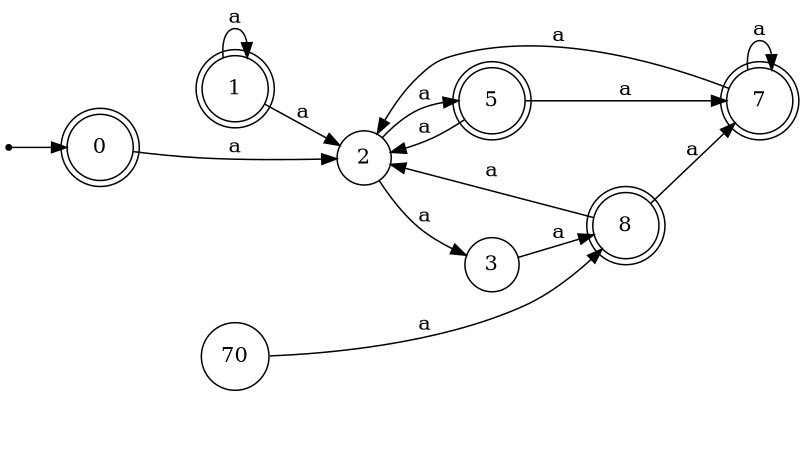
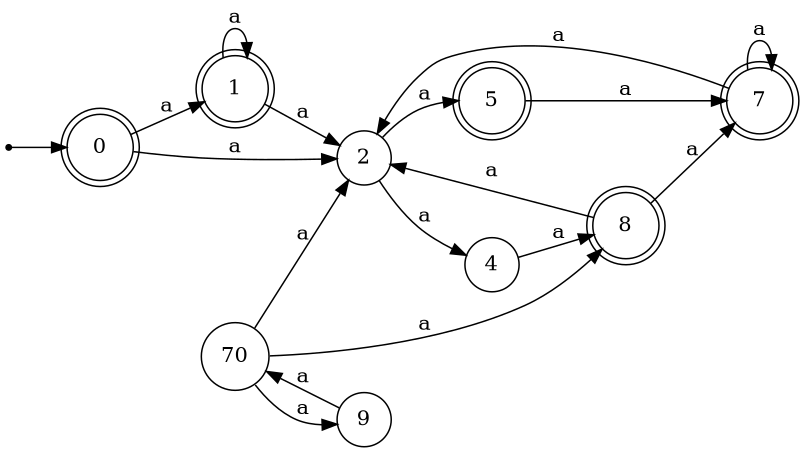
none -> (161, 121)
(436, 136) -> (297, 261)
(492, 265) -> (492, 265)
none -> (364, 420)
